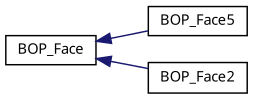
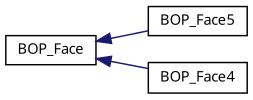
(198, 78) -> (198, 78)
